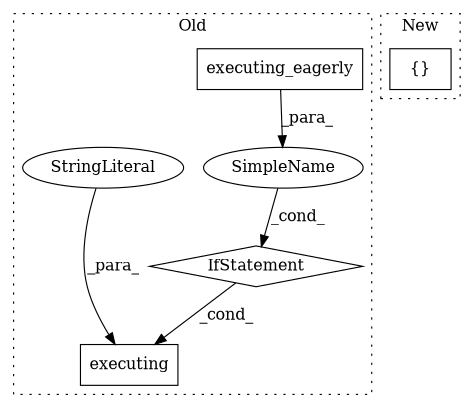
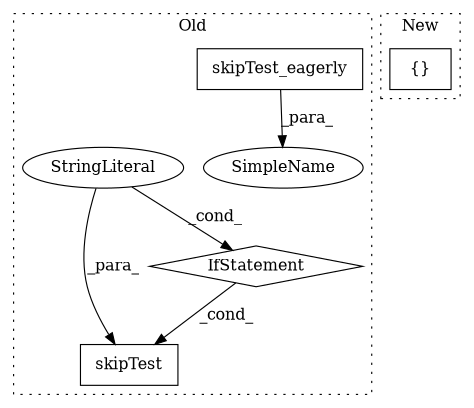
(280, 69) -> (280, 69)
(271, 212) -> (177, 216)
(129, 365) -> (129, 365)
